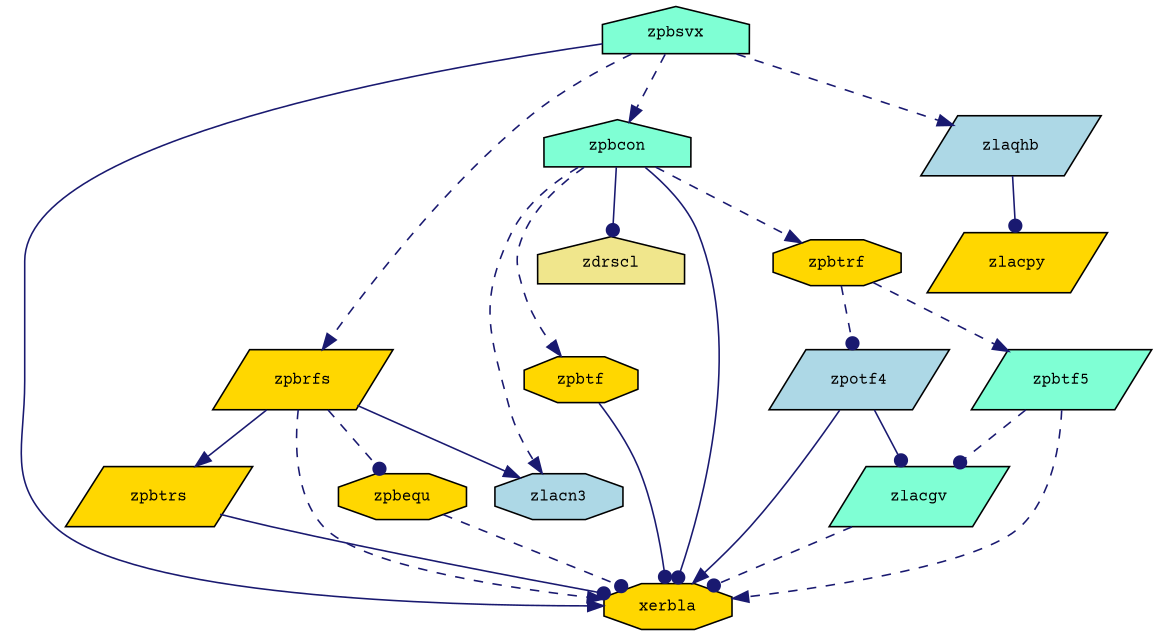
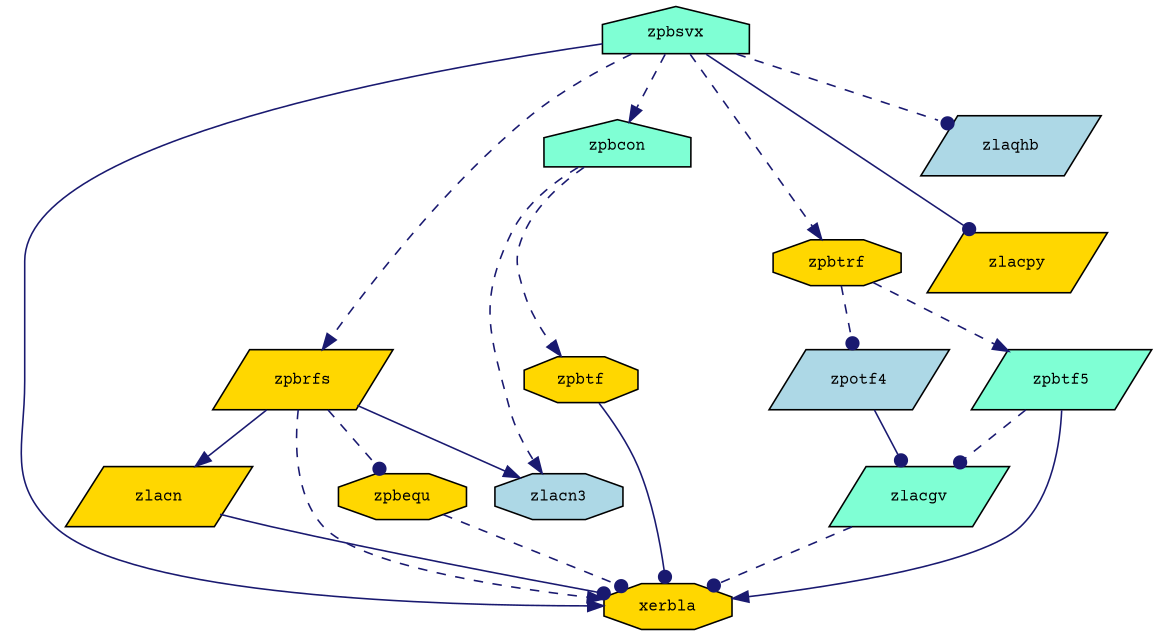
(837, 87) -> (837, 87)
(1014, 198) -> (835, 140)
(721, 201) -> (751, 140)
(611, 263) -> none
(719, 360) -> none
(777, 495) -> none
(159, 497) -> (159, 497)
(950, 559) -> (950, 559)
